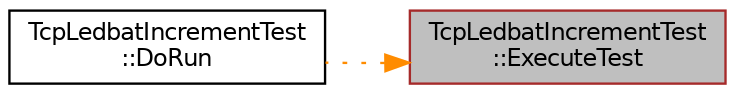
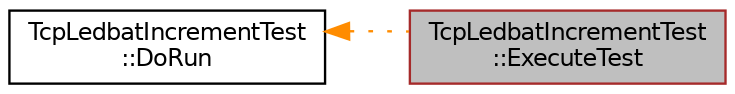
(355, 63) -> (379, 31)
